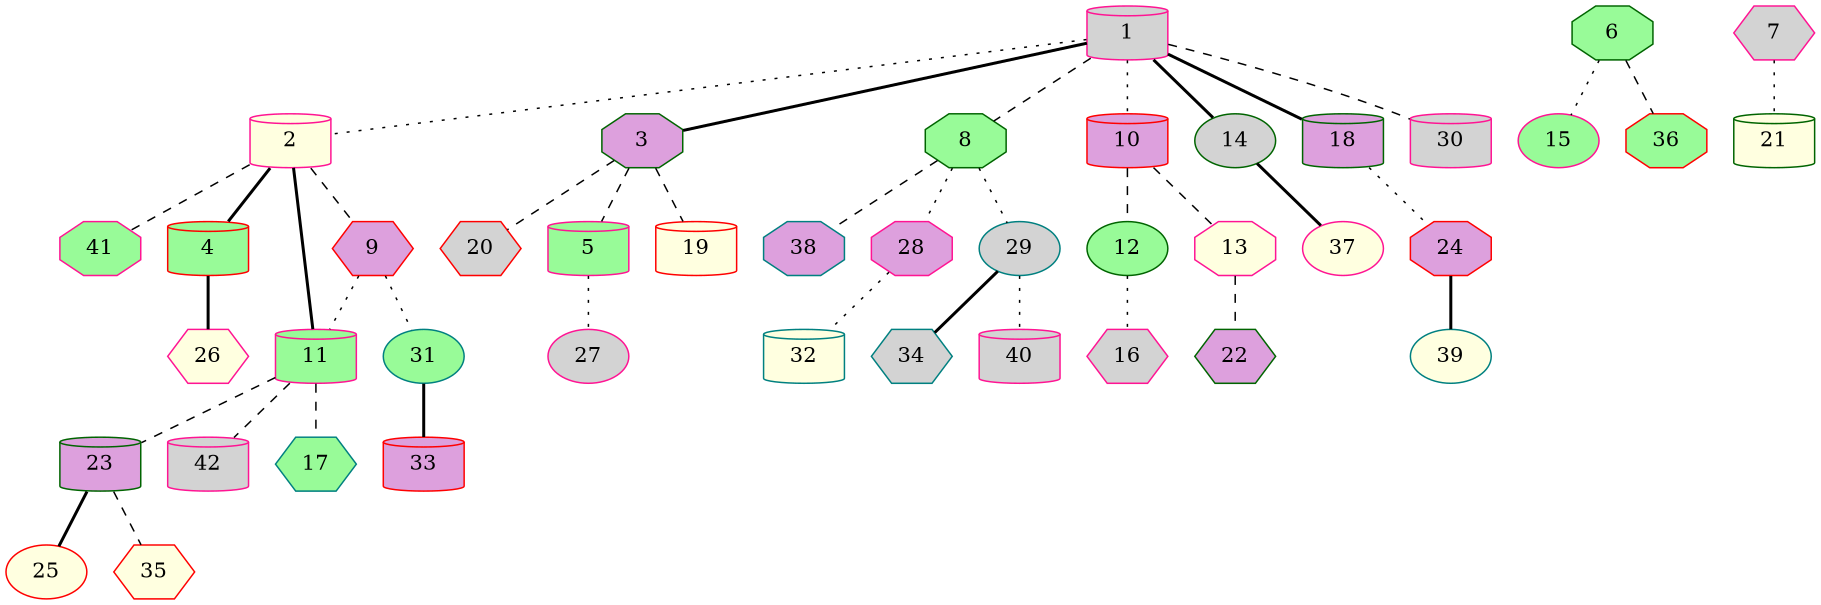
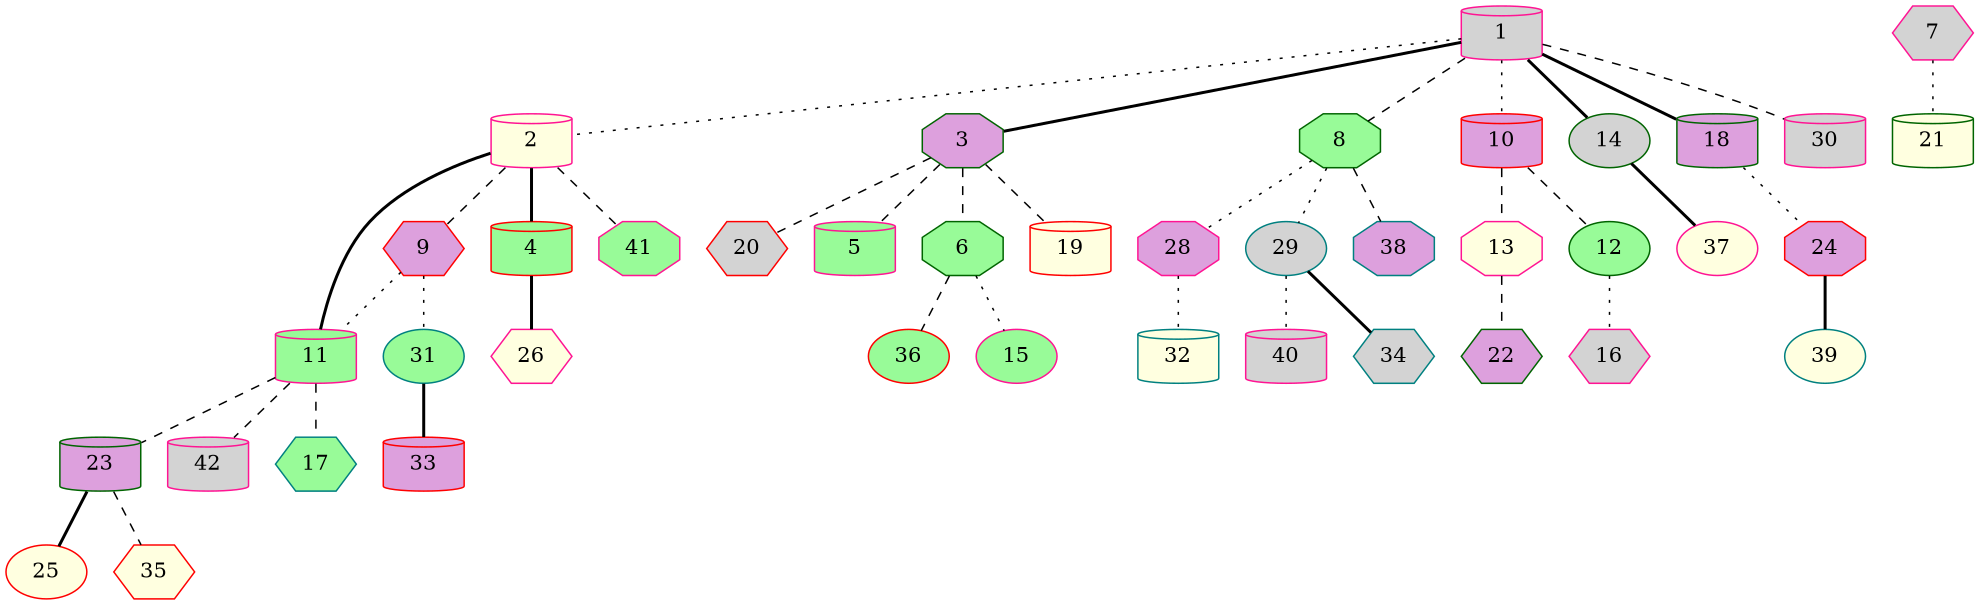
(1666, 141) -> (909, 356)
none -> (963, 195)
(588, 356) -> none
